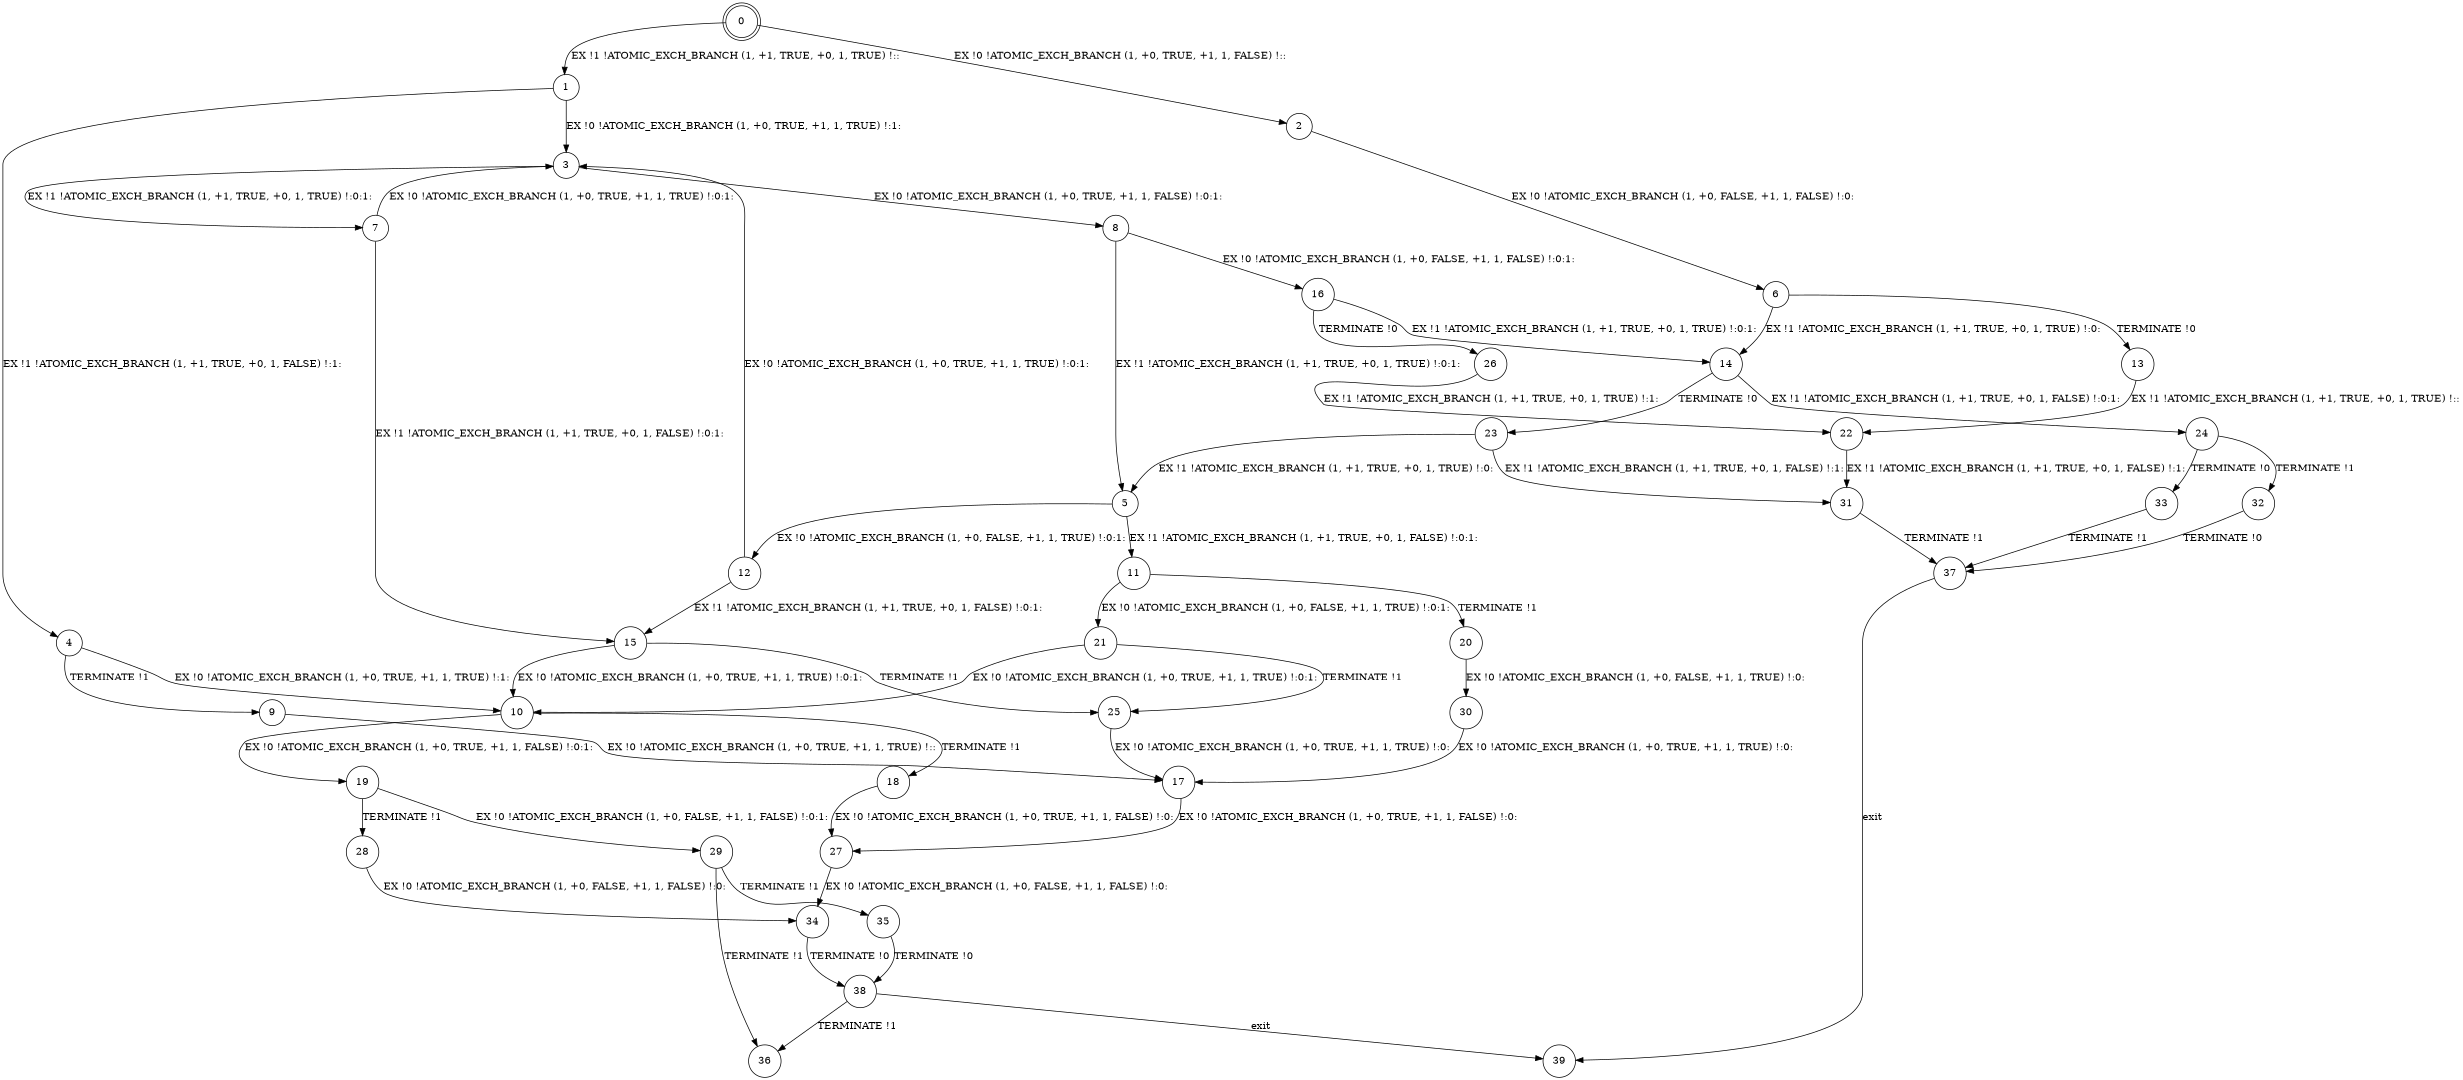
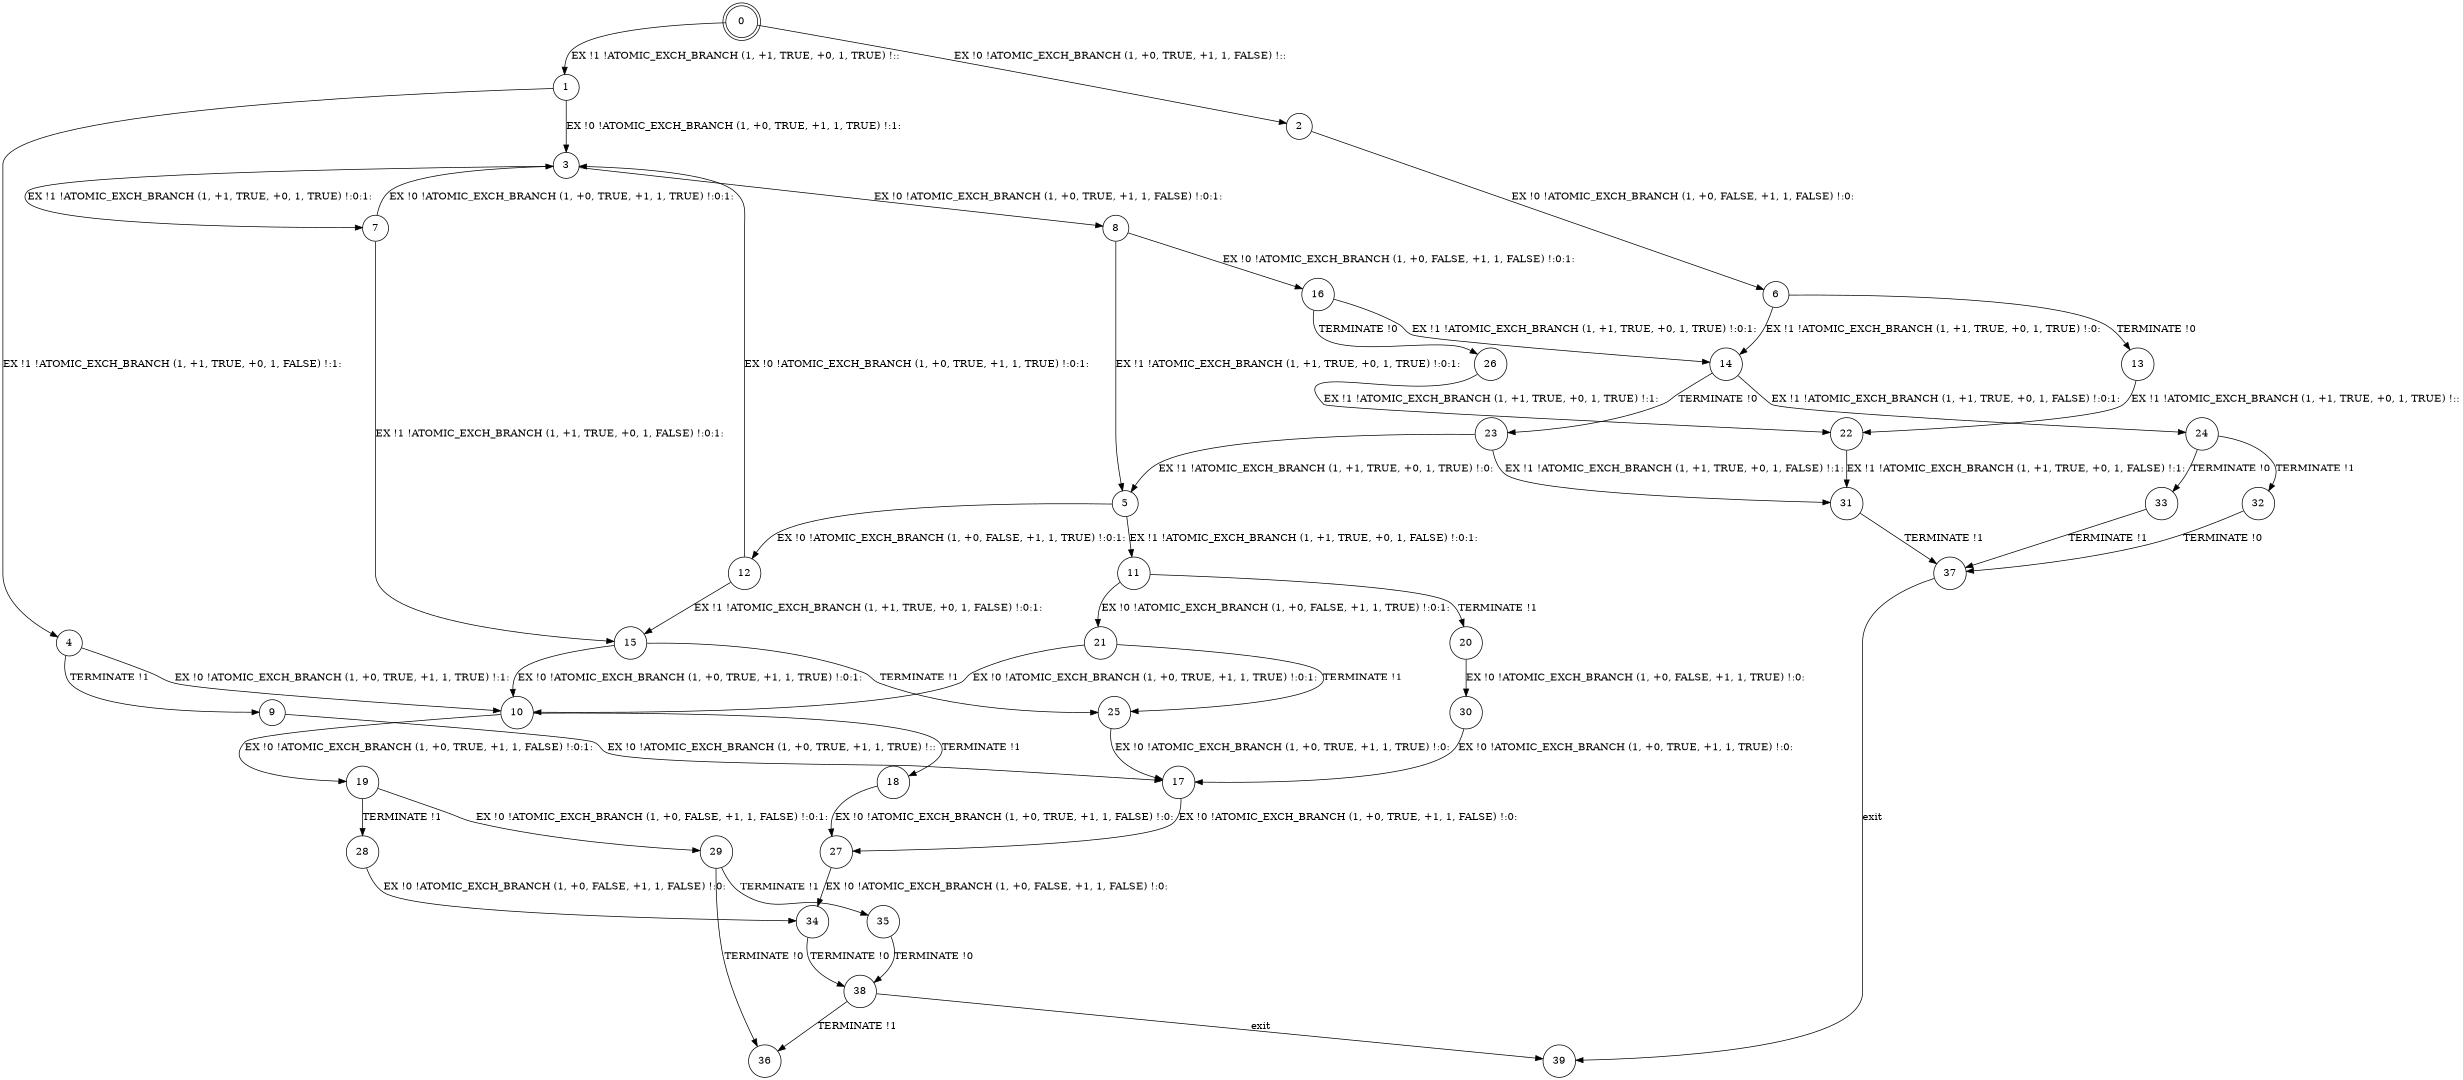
(764, 957) -> (764, 957)
